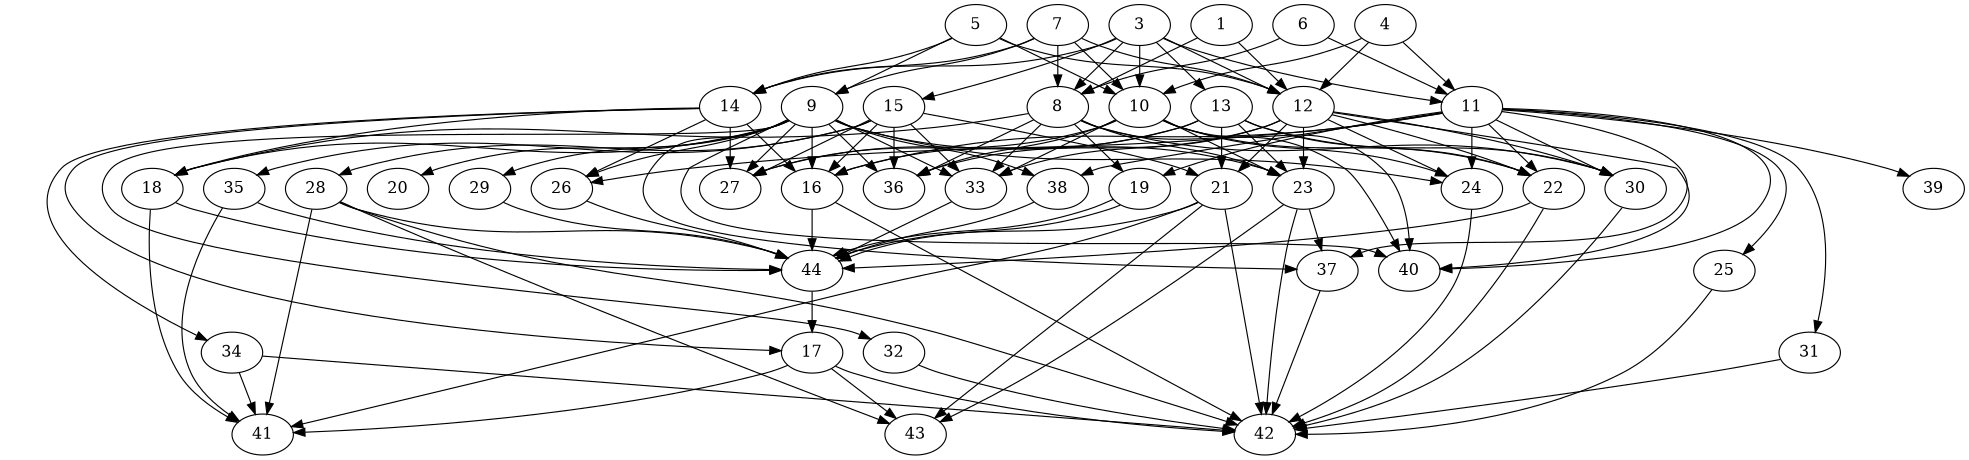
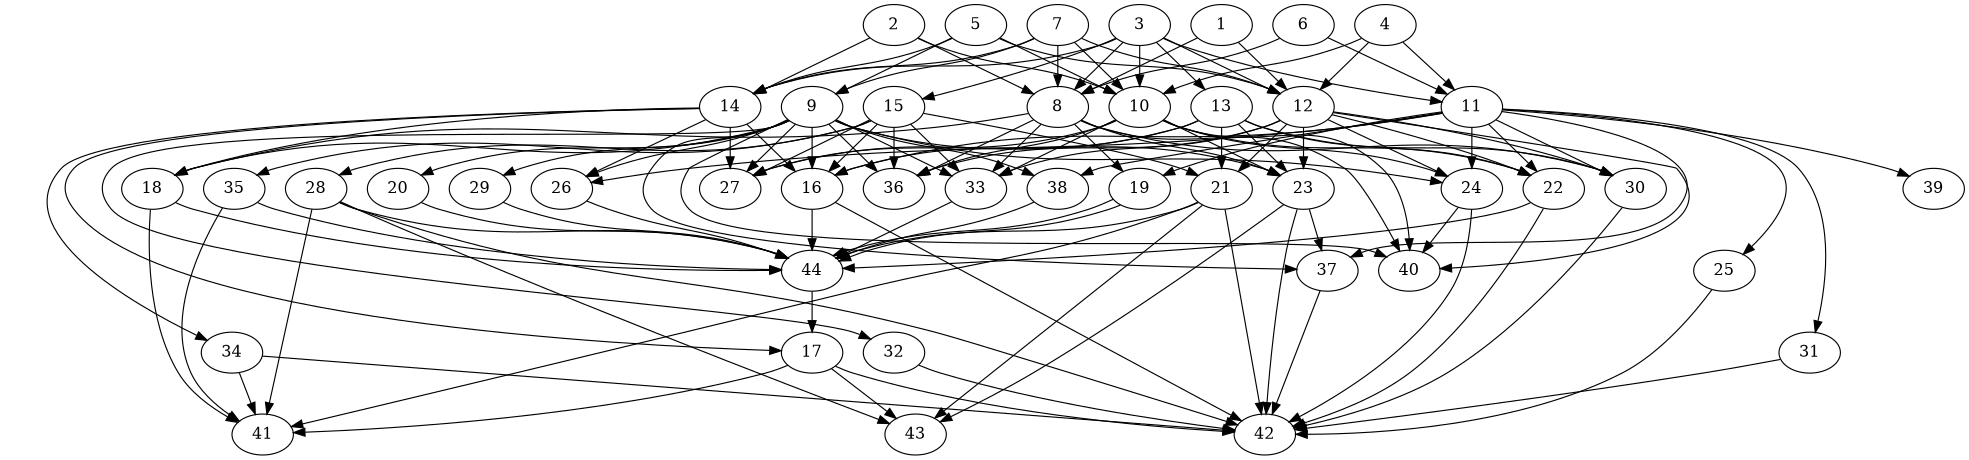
none -> (894, 25)
(1759, 207) -> (1440, 231)
none -> (509, 224)
